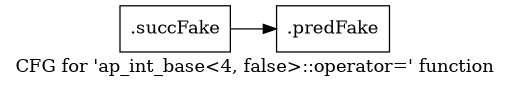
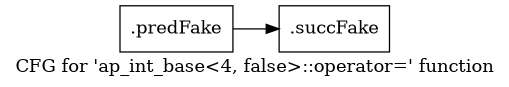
(247, 29) -> (250, 29)
